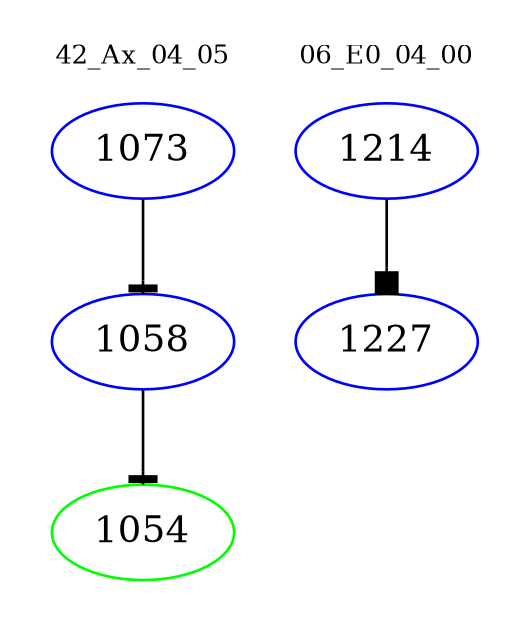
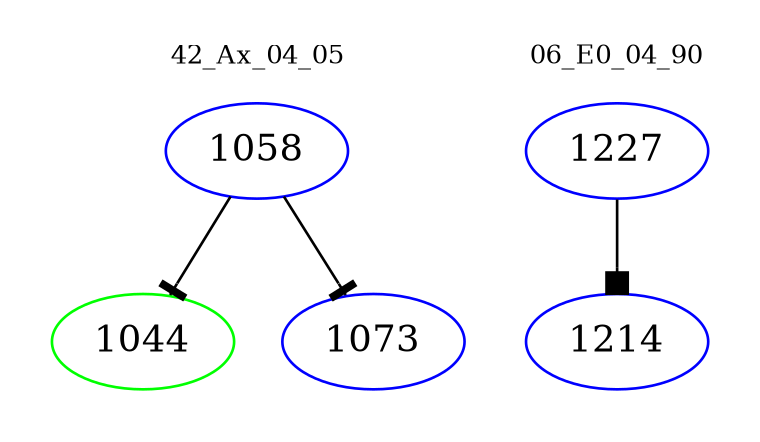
(387, 57) -> (617, 57)
(387, 233) -> (617, 233)
(143, 240) -> (311, 240)
(143, 532) -> (143, 342)
